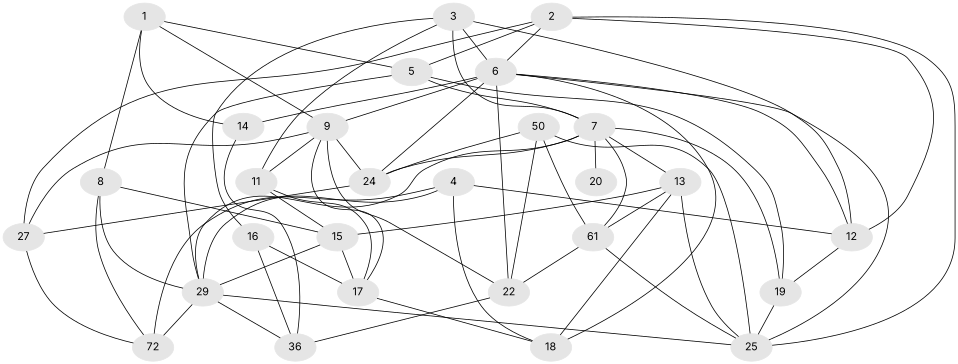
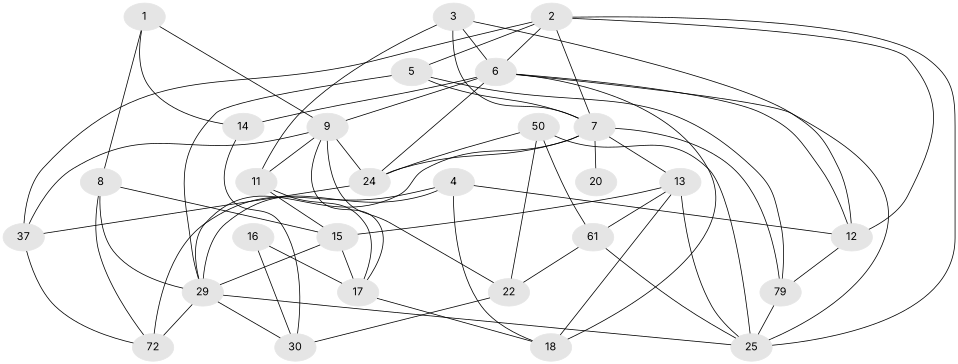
(278, 44) -> none
(260, 69) -> none
(502, 182) -> none
(627, 182) -> (573, 72)
(24, 237) -> (24, 237)
(781, 292) -> (781, 292)
(295, 347) -> (295, 347)
